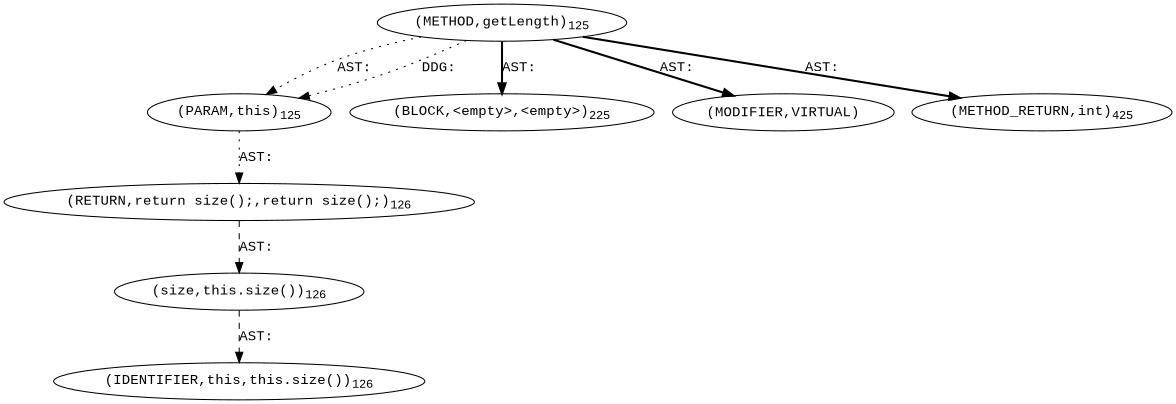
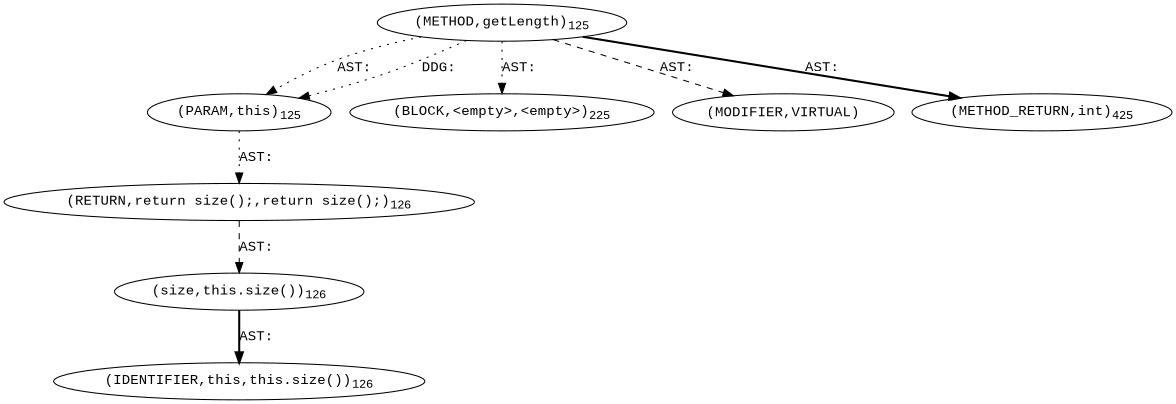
(502, 62) -> (502, 62)
(638, 66) -> (638, 66)
(239, 331) -> (239, 331)
